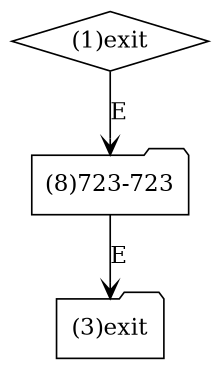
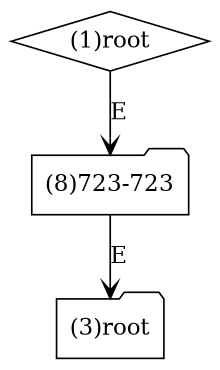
(110, 41) -> (110, 41)
(110, 329) -> (110, 329)
